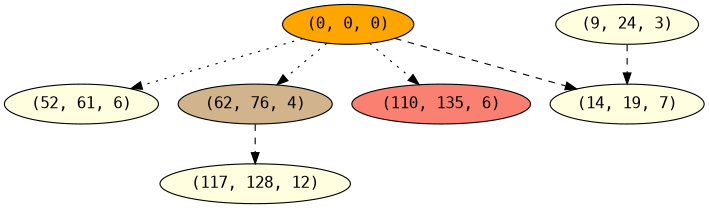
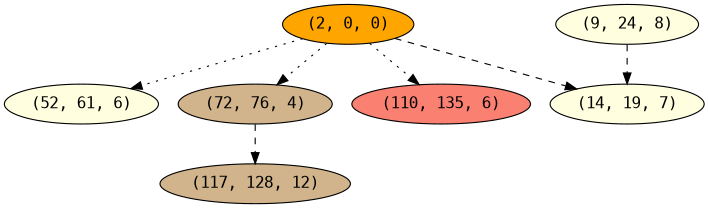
(348, 24) -> (348, 24)
(627, 24) -> (627, 24)
(255, 104) -> (255, 104)
(255, 184) -> (255, 184)
